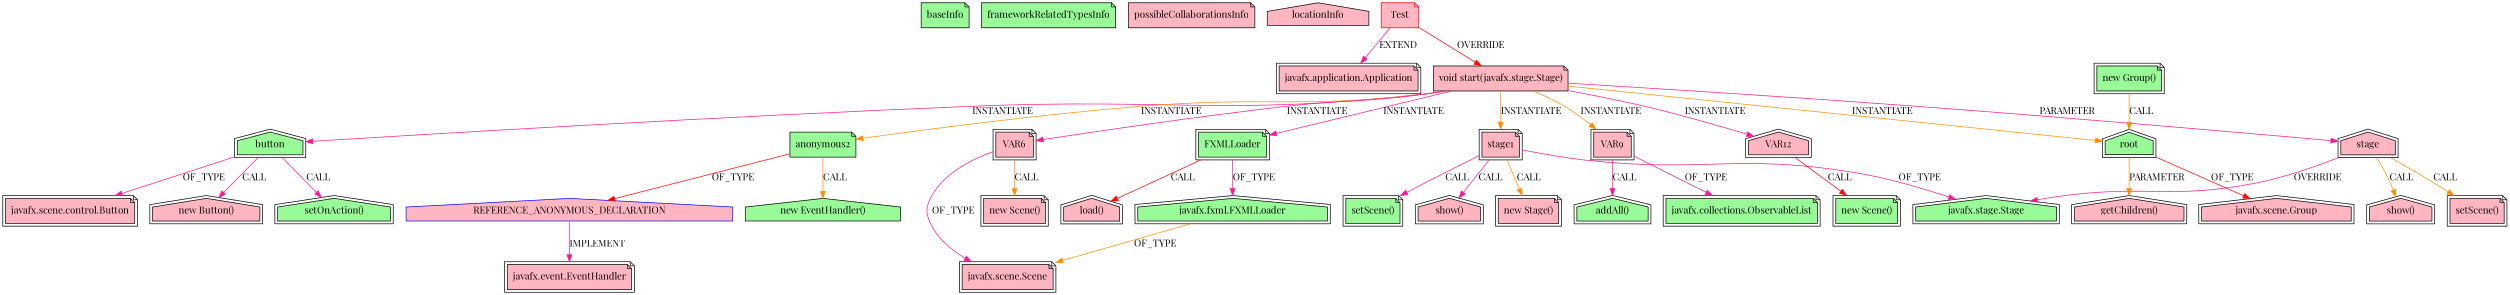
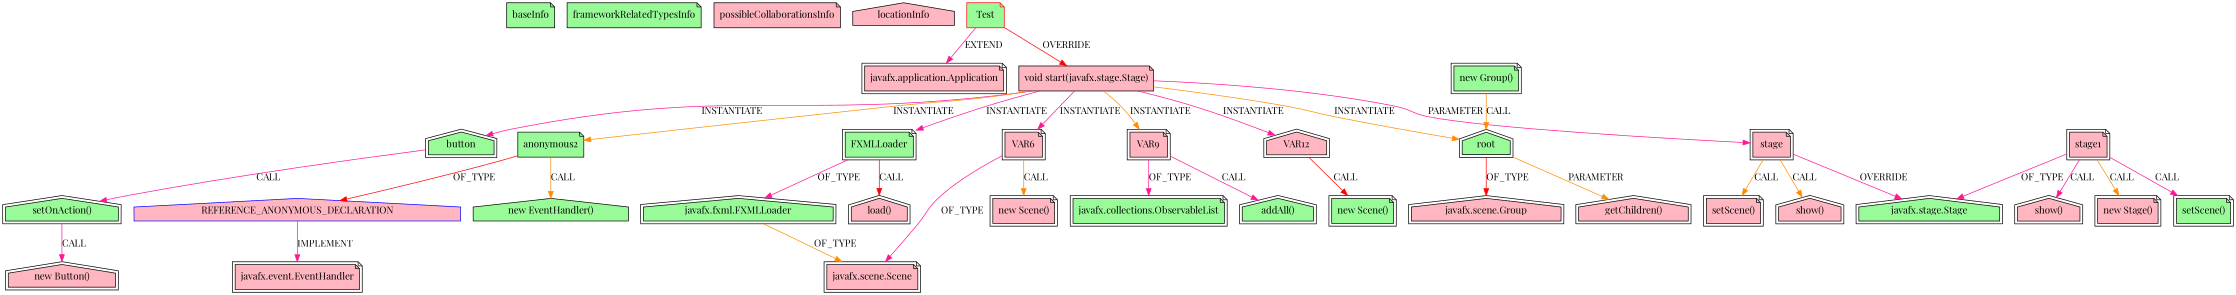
(1400, 15) -> (986, 15)
(1501, 107) -> none
(2368, 145) -> (1772, 145)
(241, 175) -> (62, 239)
(70, 211) -> none
